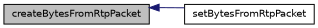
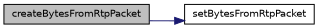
(172, 8) -> (162, 21)
